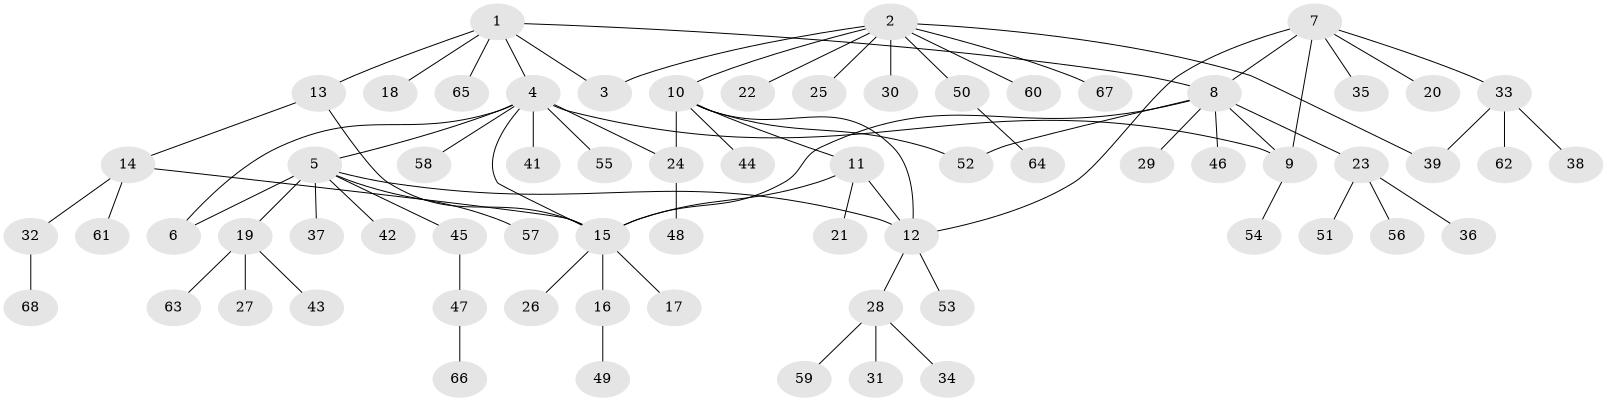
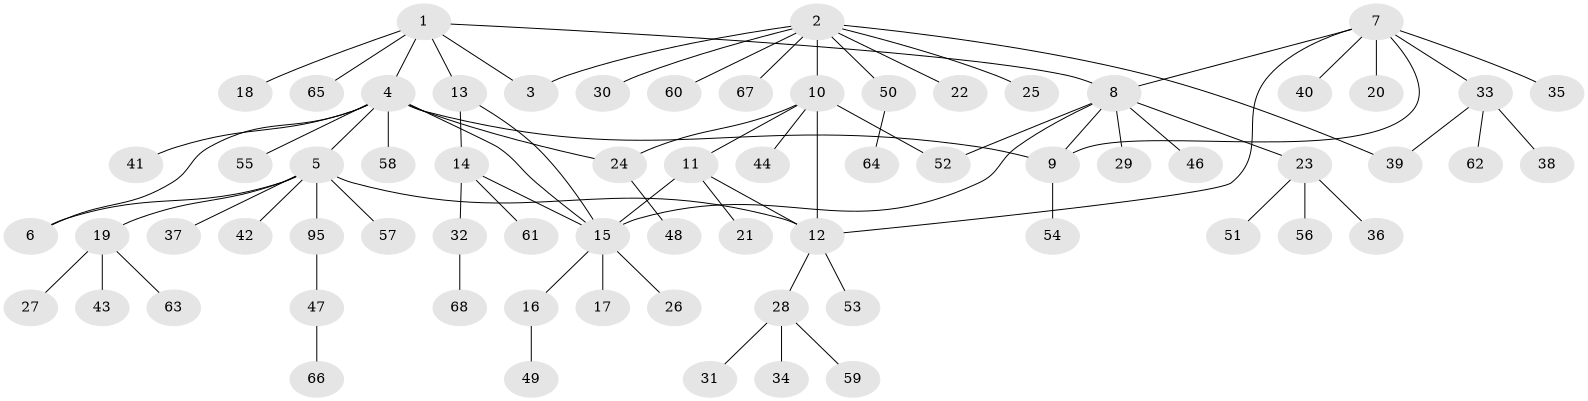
none -> (1305, 93)
(460, 236) -> (317, 236)
